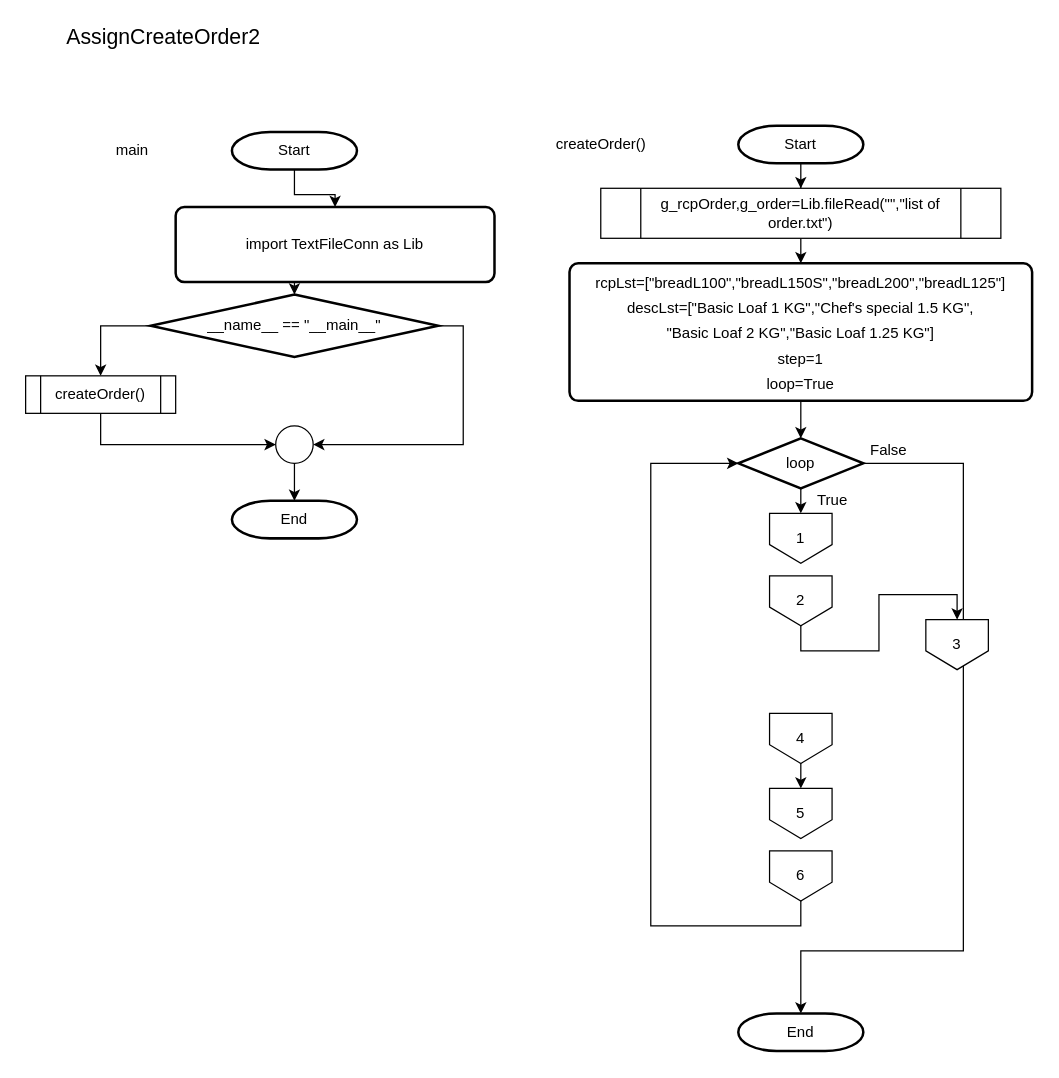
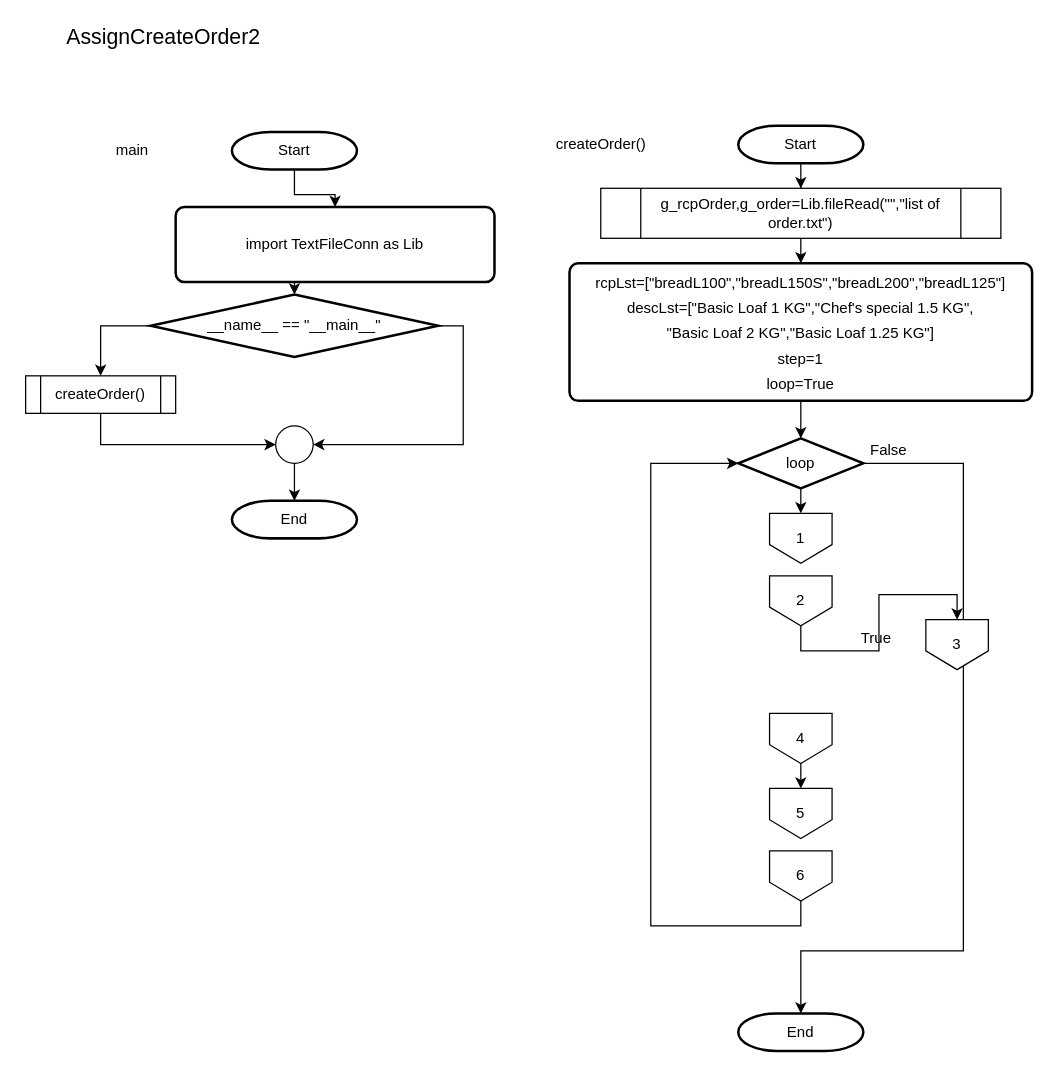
(832, 501) -> (876, 638)
